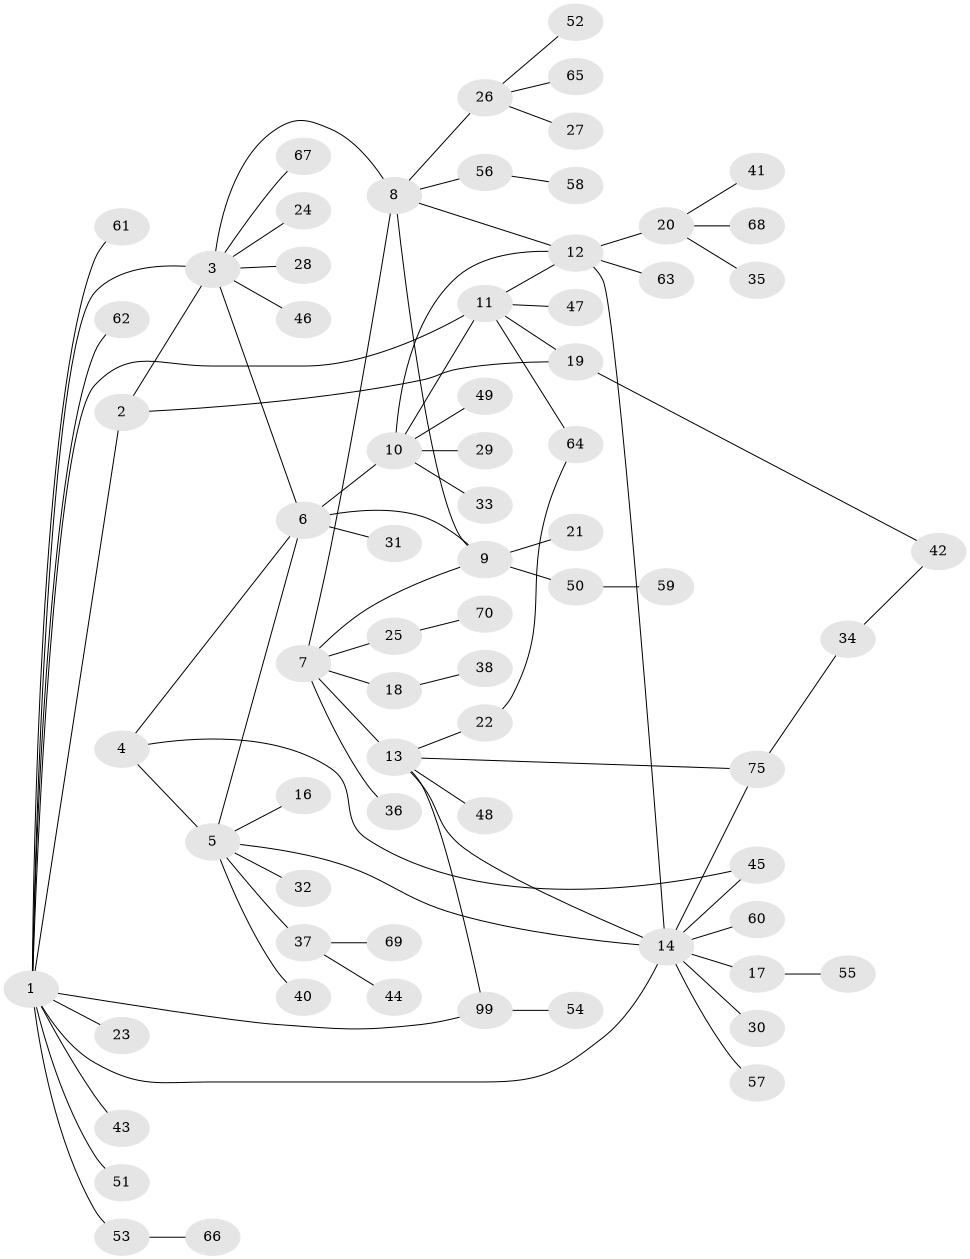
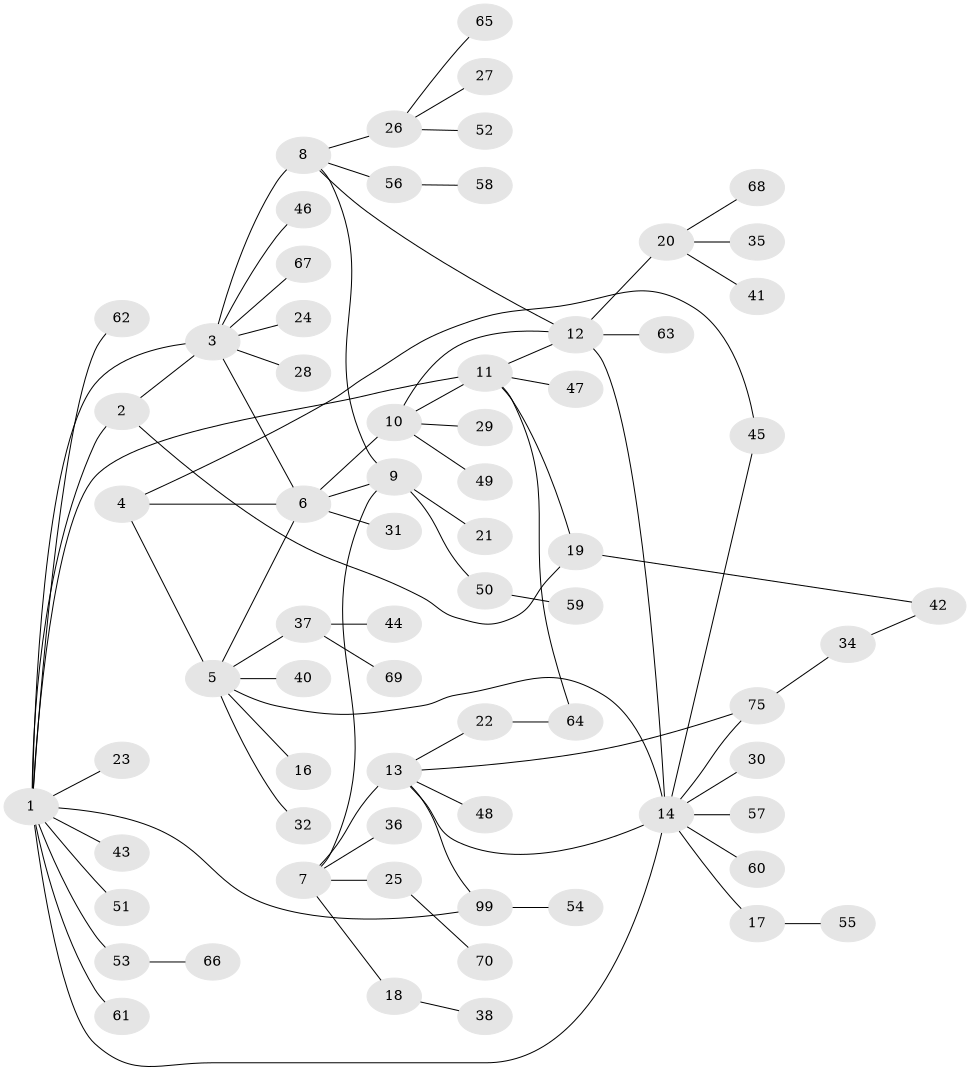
(353, 430) -> none
(485, 505) -> none
